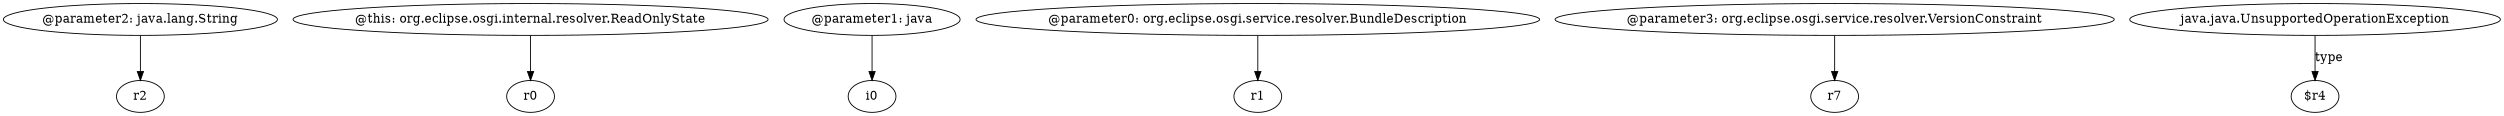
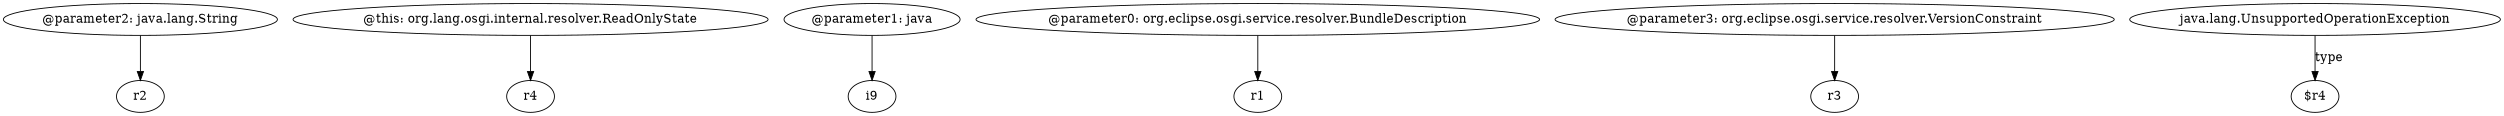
(531, 19) -> (531, 19)
(2315, 19) -> (2315, 19)
(531, 96) -> (531, 96)
(872, 96) -> (872, 96)
(1835, 96) -> (1835, 96)
